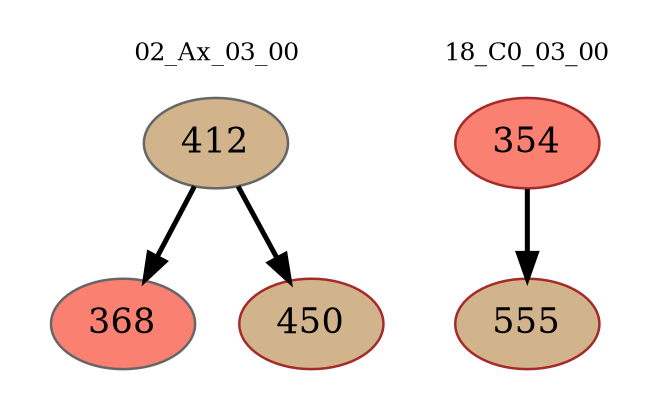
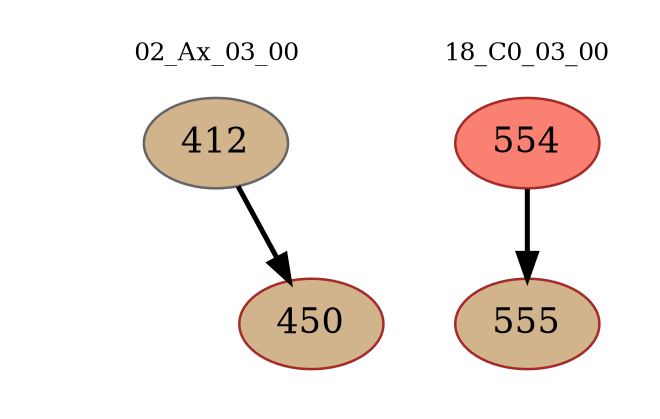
(527, 143) -> (527, 143)
(123, 324) -> none
